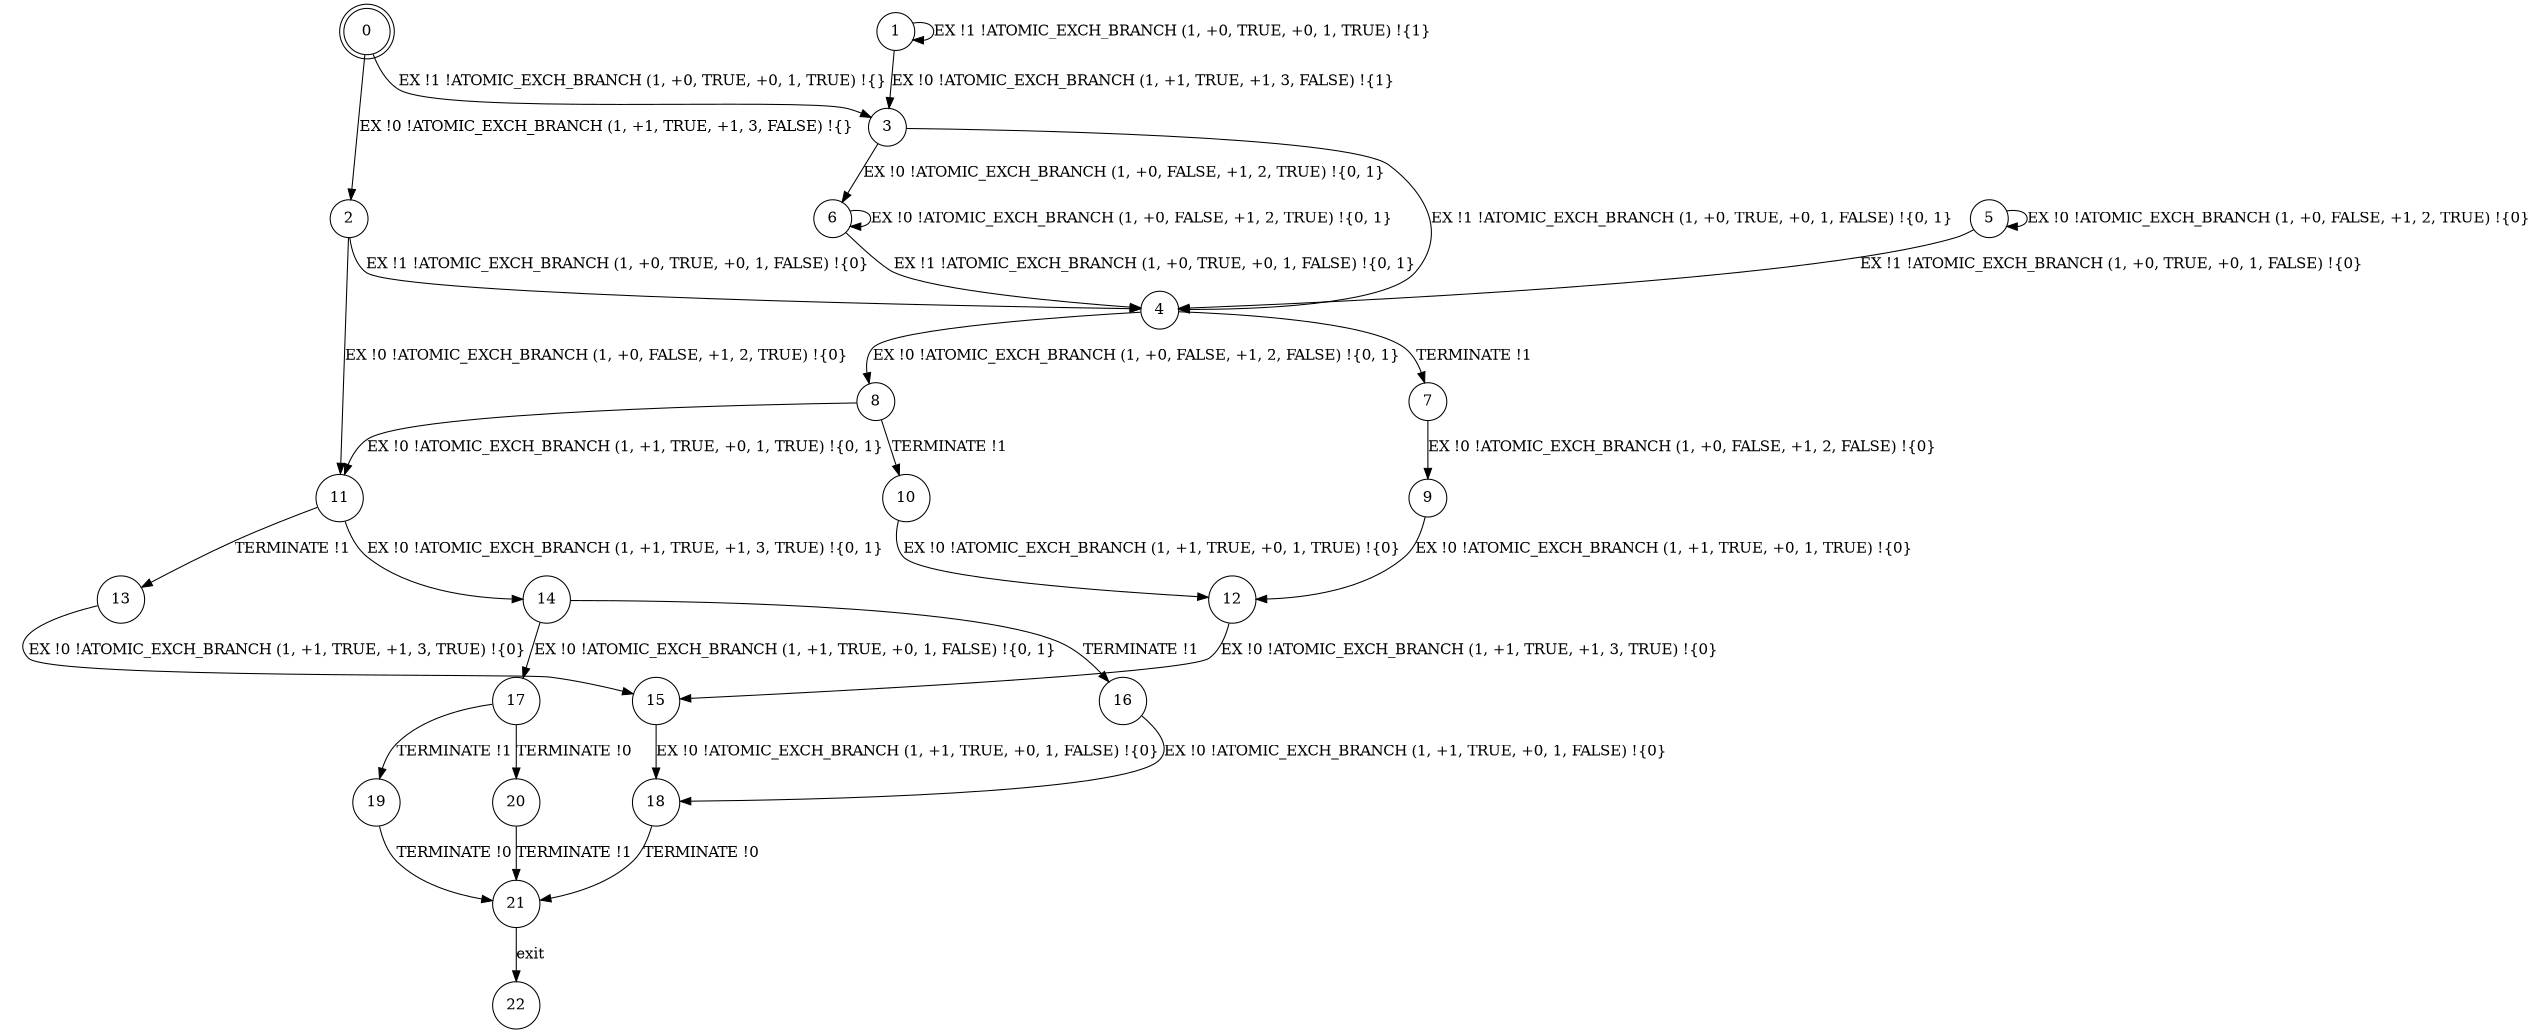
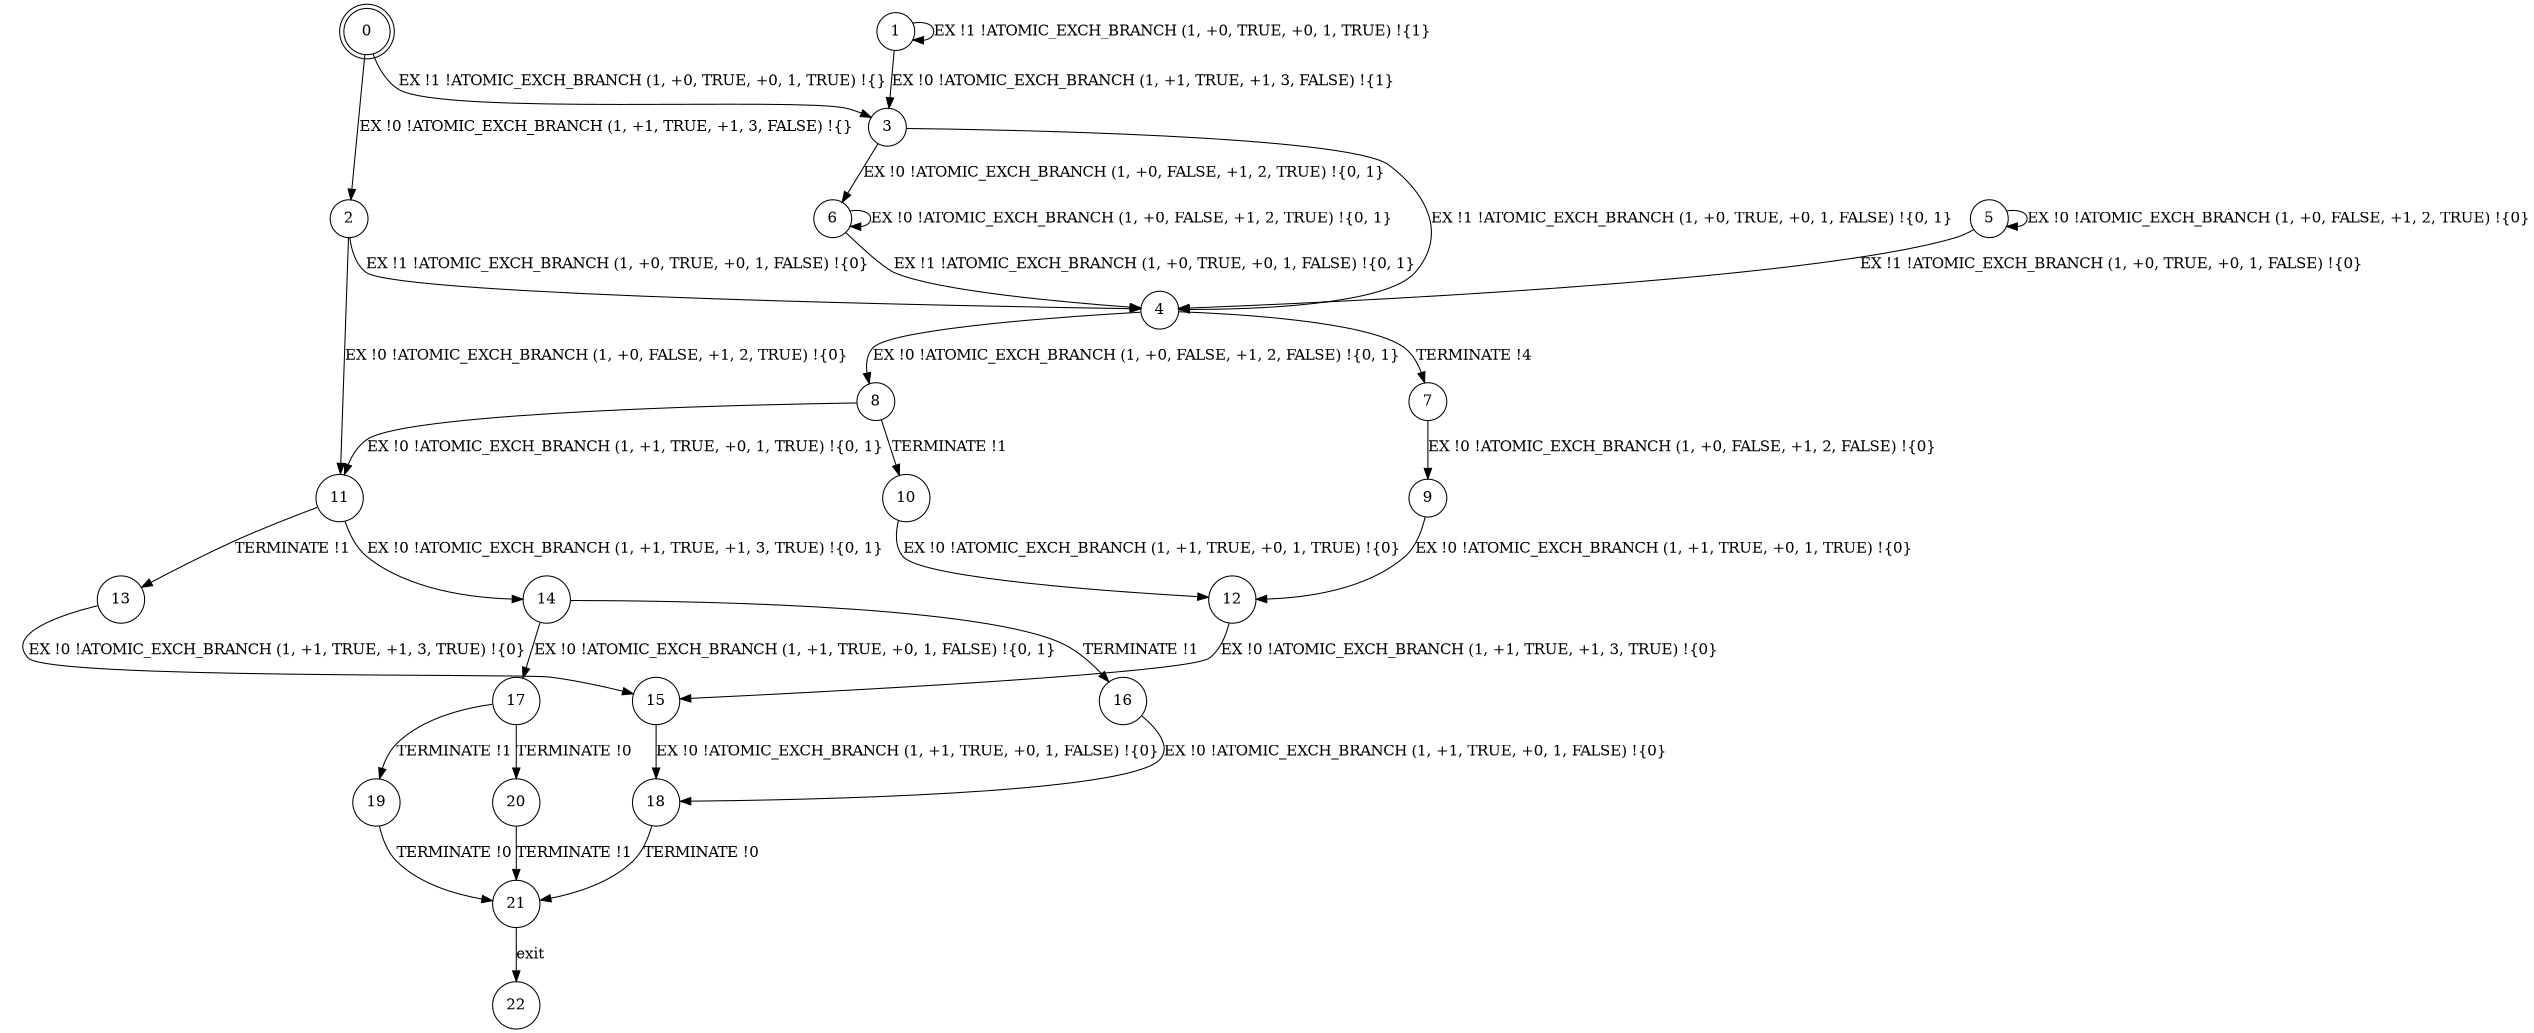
(1474, 356) -> (1474, 356)
